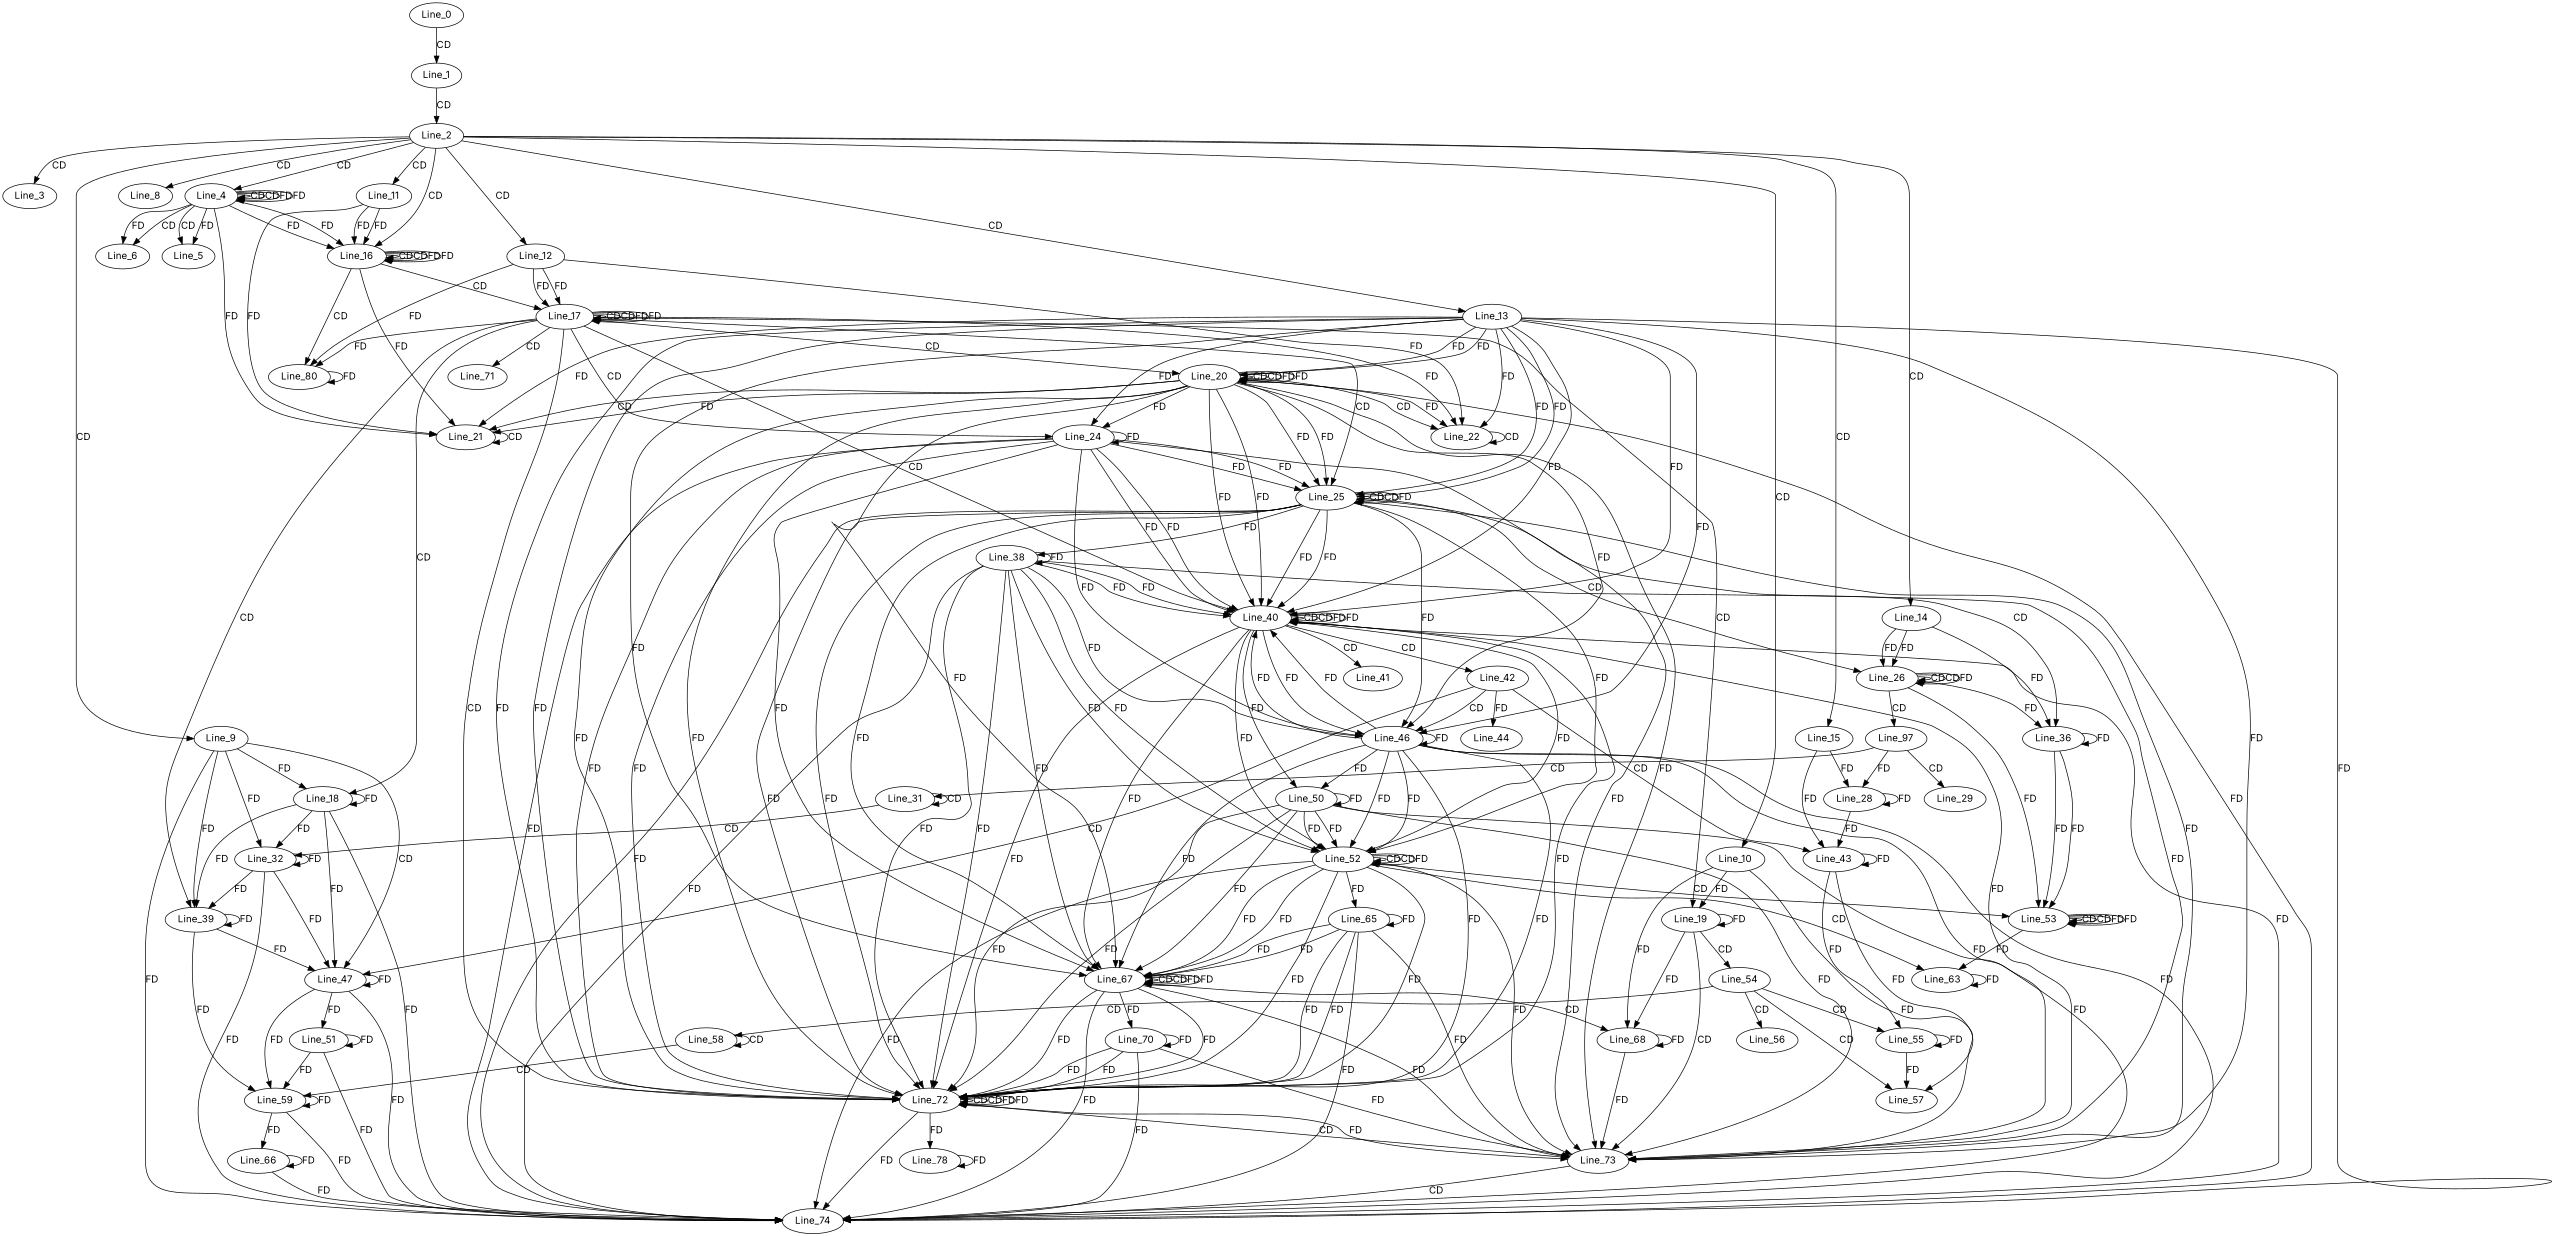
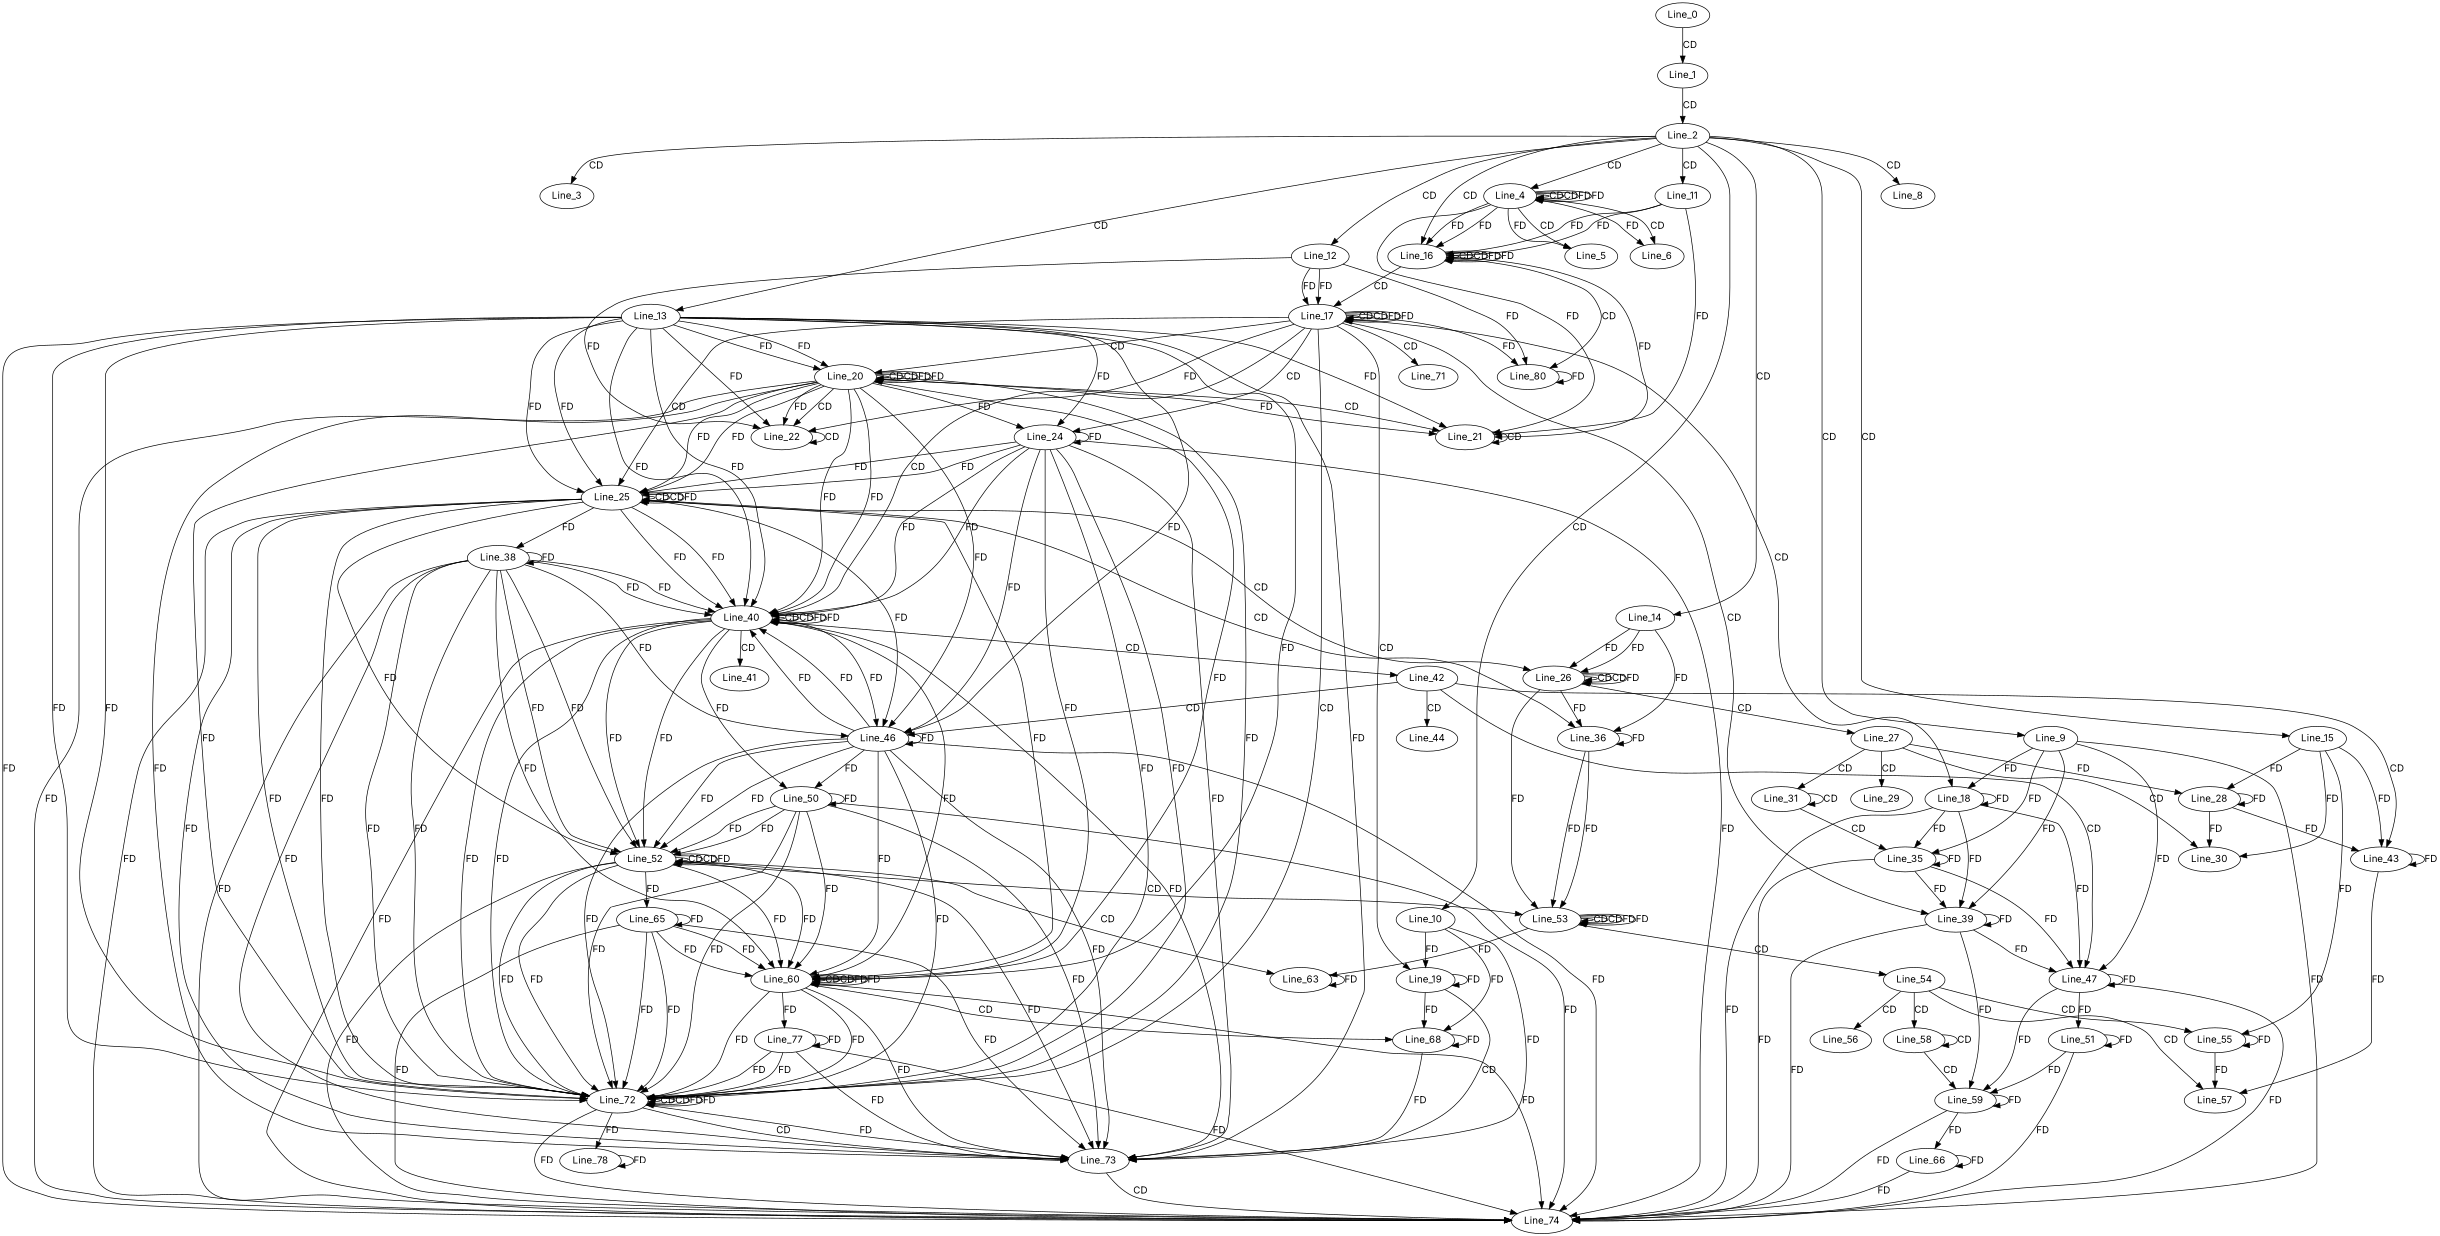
(1502, 709) -> (1434, 709)
(1896, 739) -> (1882, 739)
(265, 859) -> (1905, 859)
(406, 859) -> (2163, 859)
none -> (2209, 859)
(1713, 947) -> (1721, 948)
(1830, 956) -> (2337, 910)
(1115, 980) -> (782, 980)
(1136, 1040) -> (785, 1040)
none -> (1791, 1112)
